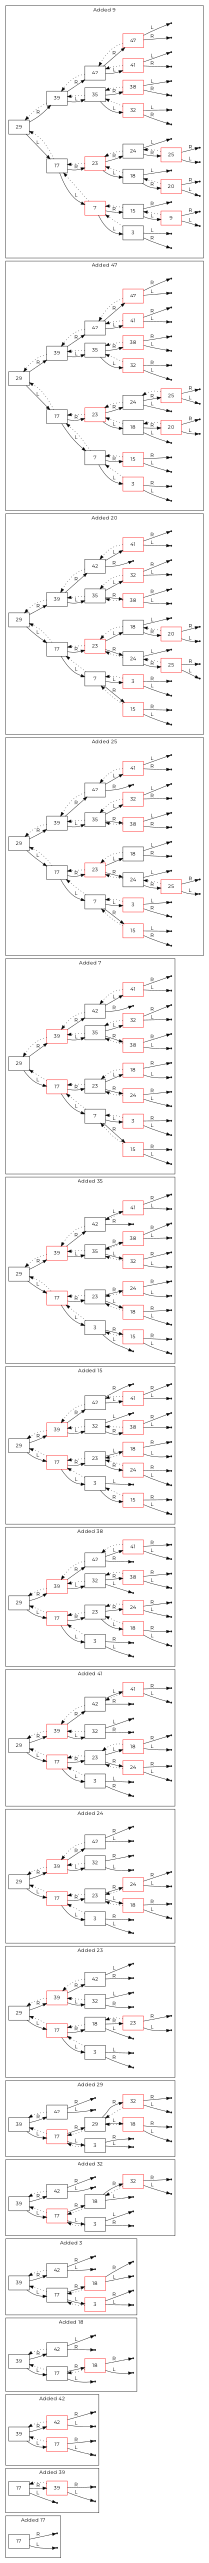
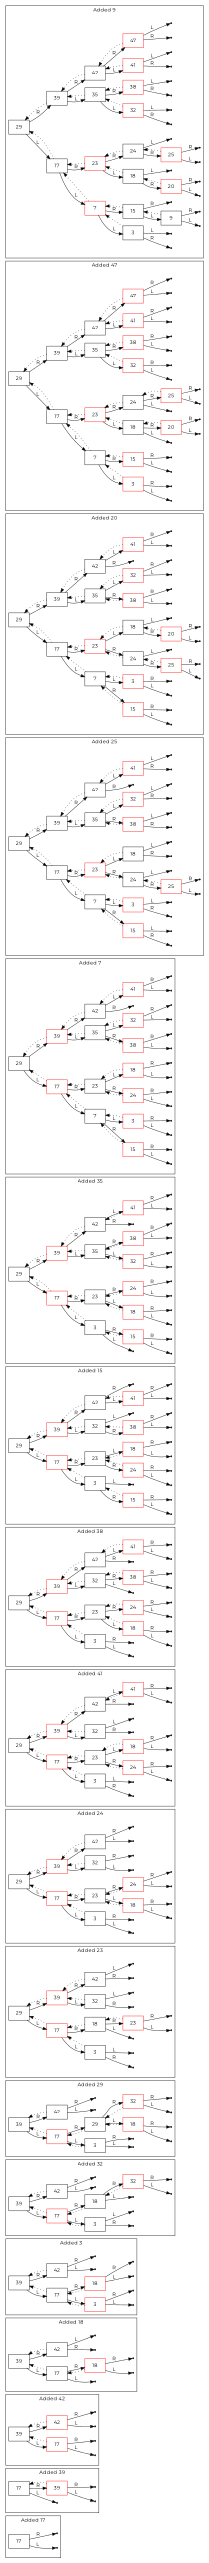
(171, 218) -> (171, 218)
